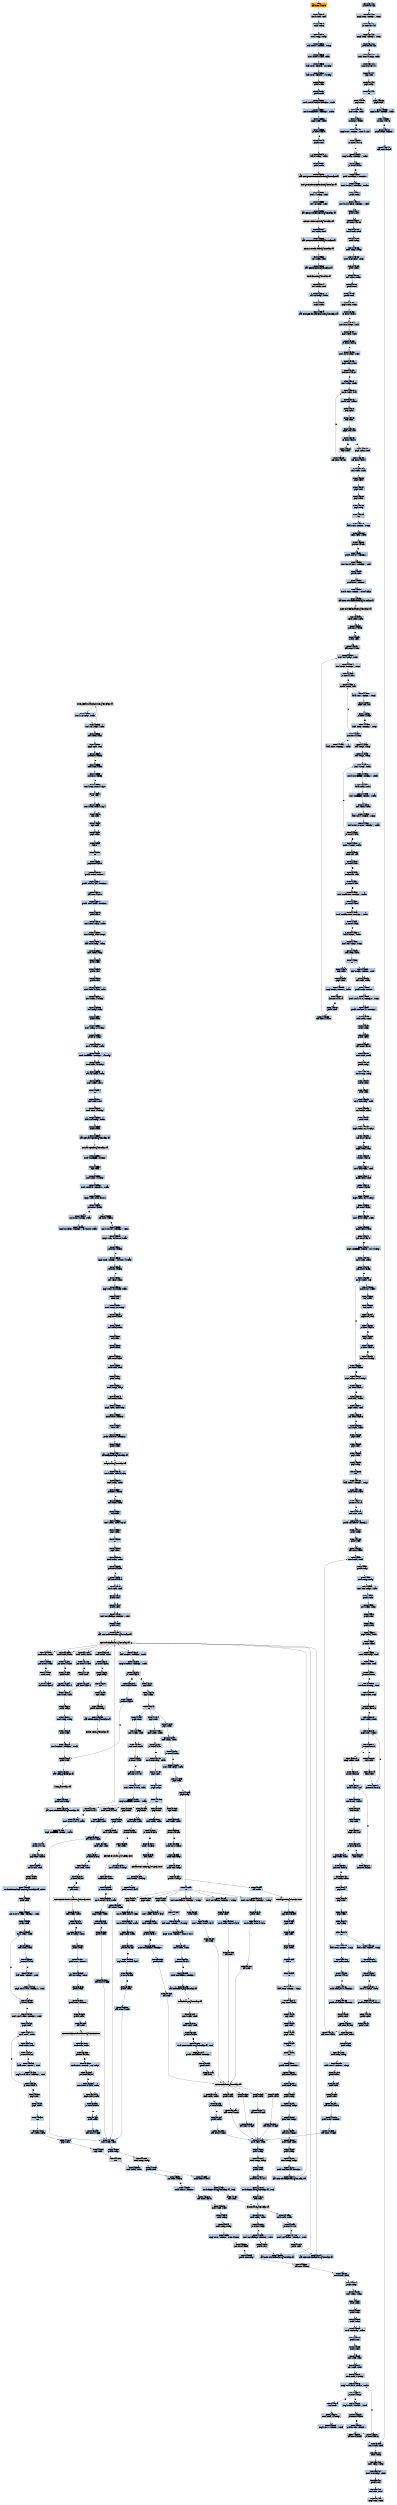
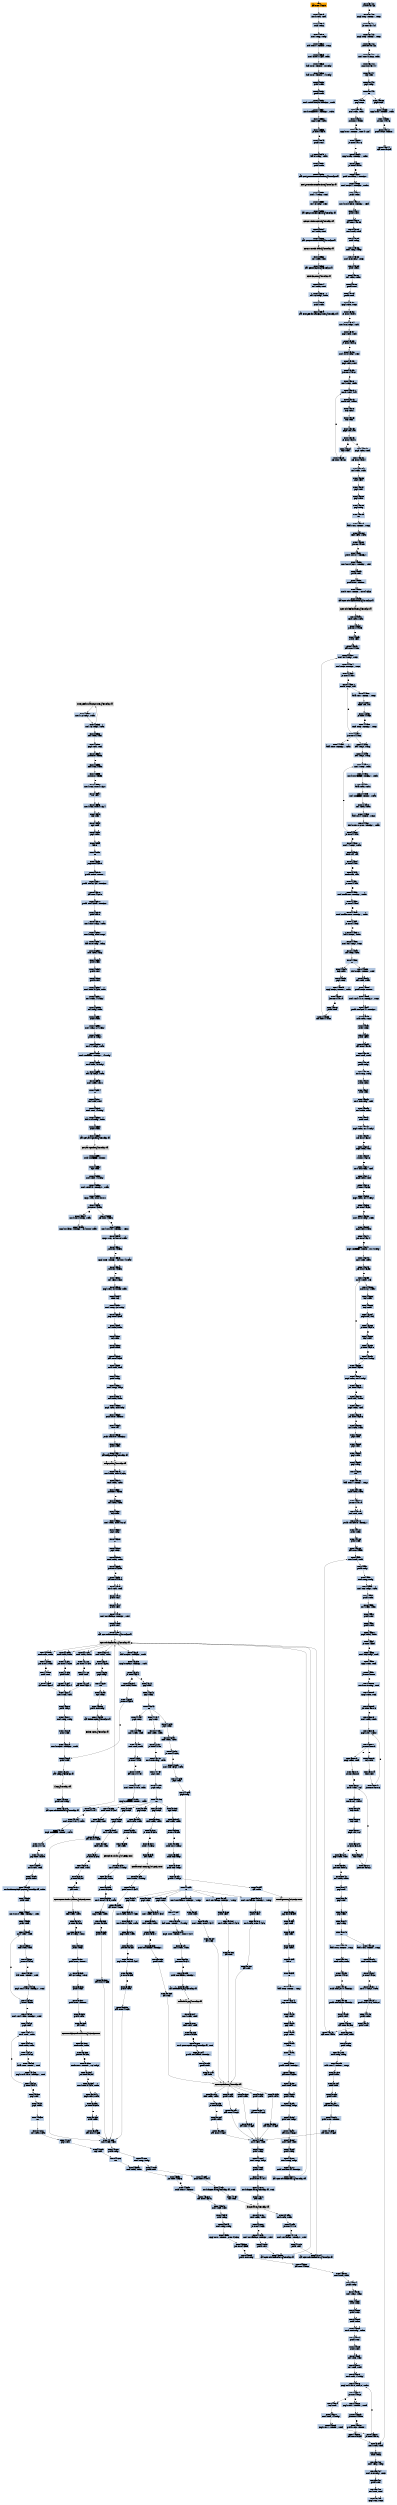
(107, 1865) -> (112, 1872)
